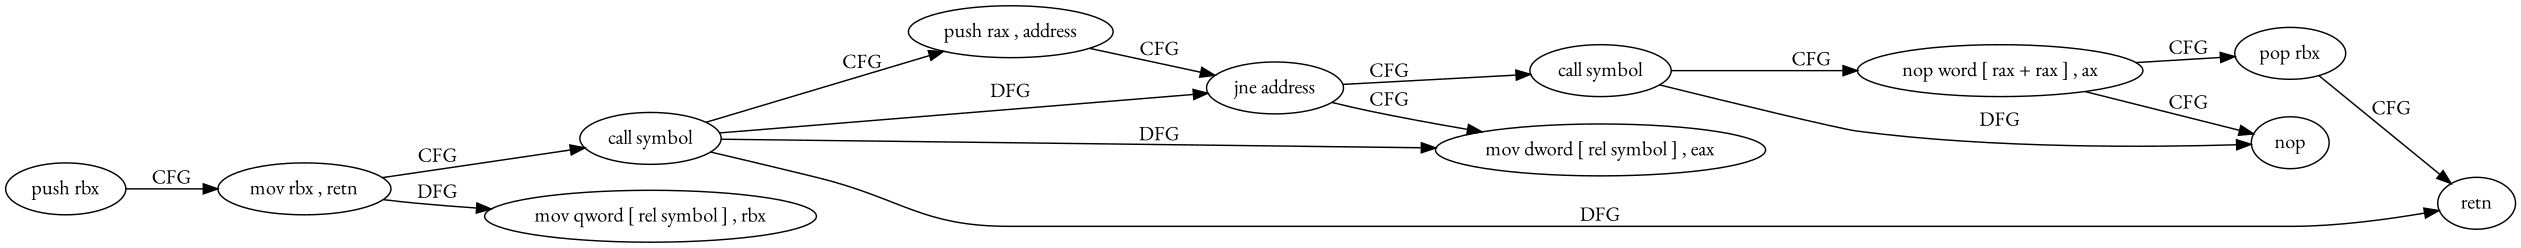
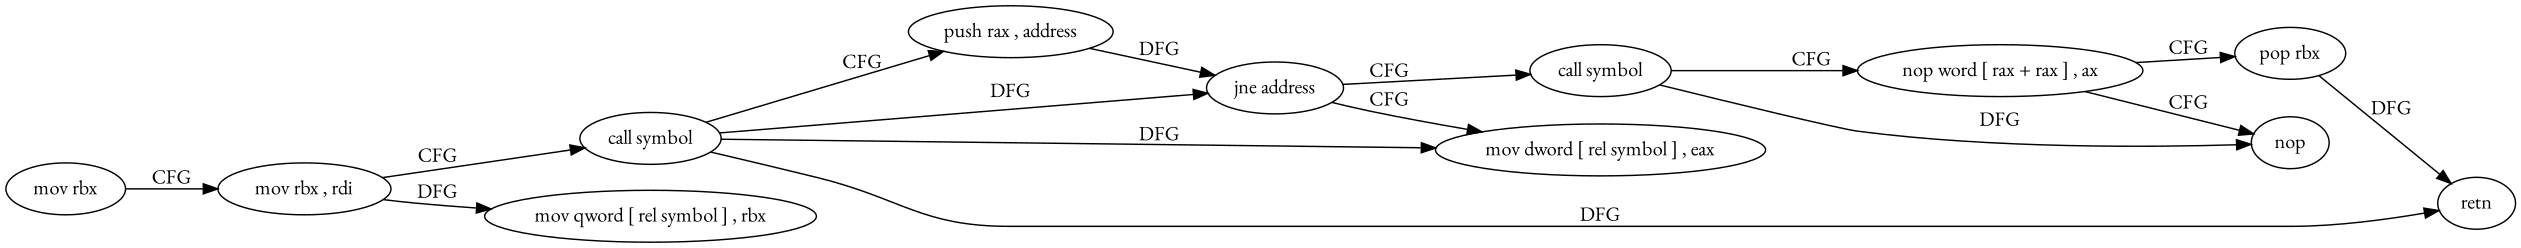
(1160, 50) -> (1160, 50)
(2392, 109) -> (2392, 109)
(66, 189) -> (66, 189)
(304, 189) -> (304, 189)
